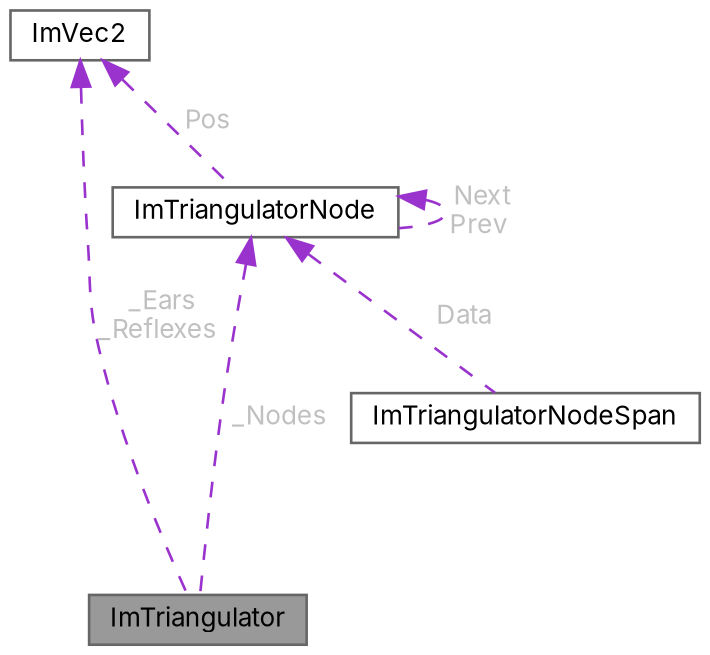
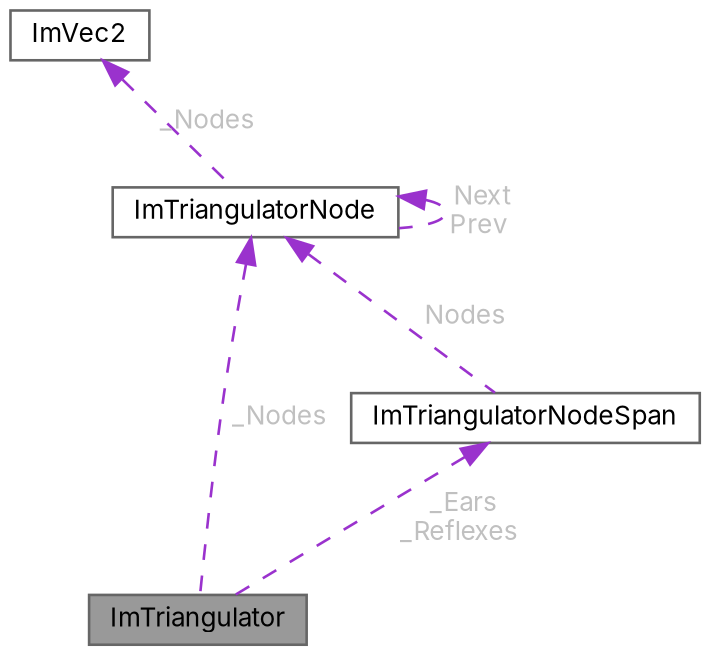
(204, 122) -> (204, 122)
(461, 317) -> (461, 317)
(99, 349) -> (350, 526)
